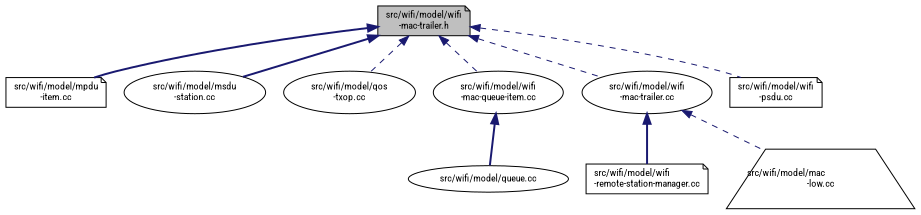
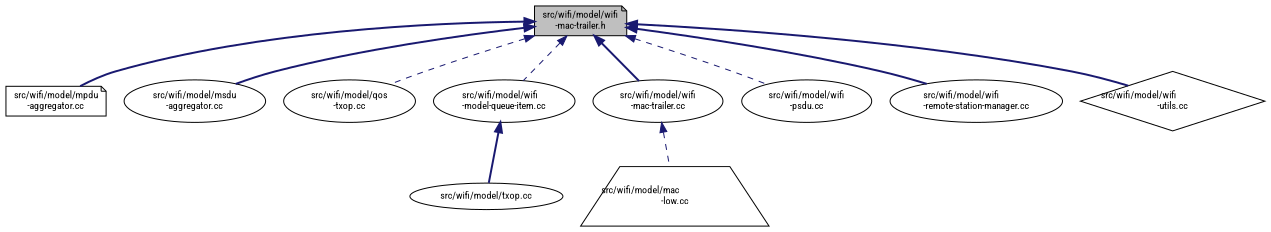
(540, 58) -> (620, 62)
(56, 92) -> (56, 101)
(195, 92) -> (195, 101)
(498, 92) -> (504, 101)
(776, 92) -> (807, 101)
none -> (1173, 101)
(647, 144) -> (783, 51)
(488, 179) -> (486, 196)
(647, 179) -> (976, 101)
